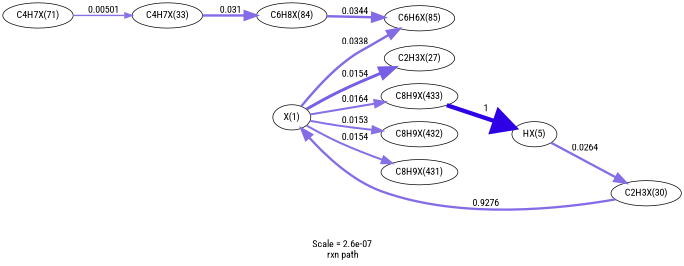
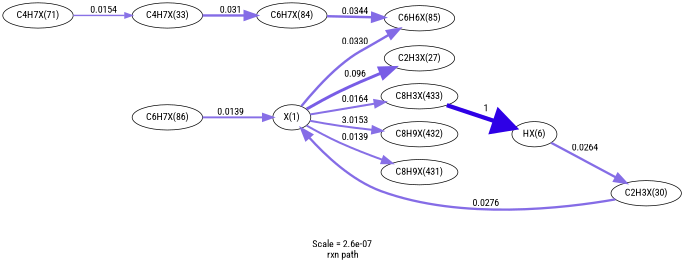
(103, 10) -> (103, 10)
(292, 15) -> (292, 15)
(354, 42) -> (354, 42)
(354, 74) -> (354, 74)
(419, 96) -> (419, 96)
none -> (167, 117)
(354, 121) -> (354, 121)
(534, 134) -> (534, 134)
(354, 137) -> (354, 137)
(485, 203) -> (485, 203)
